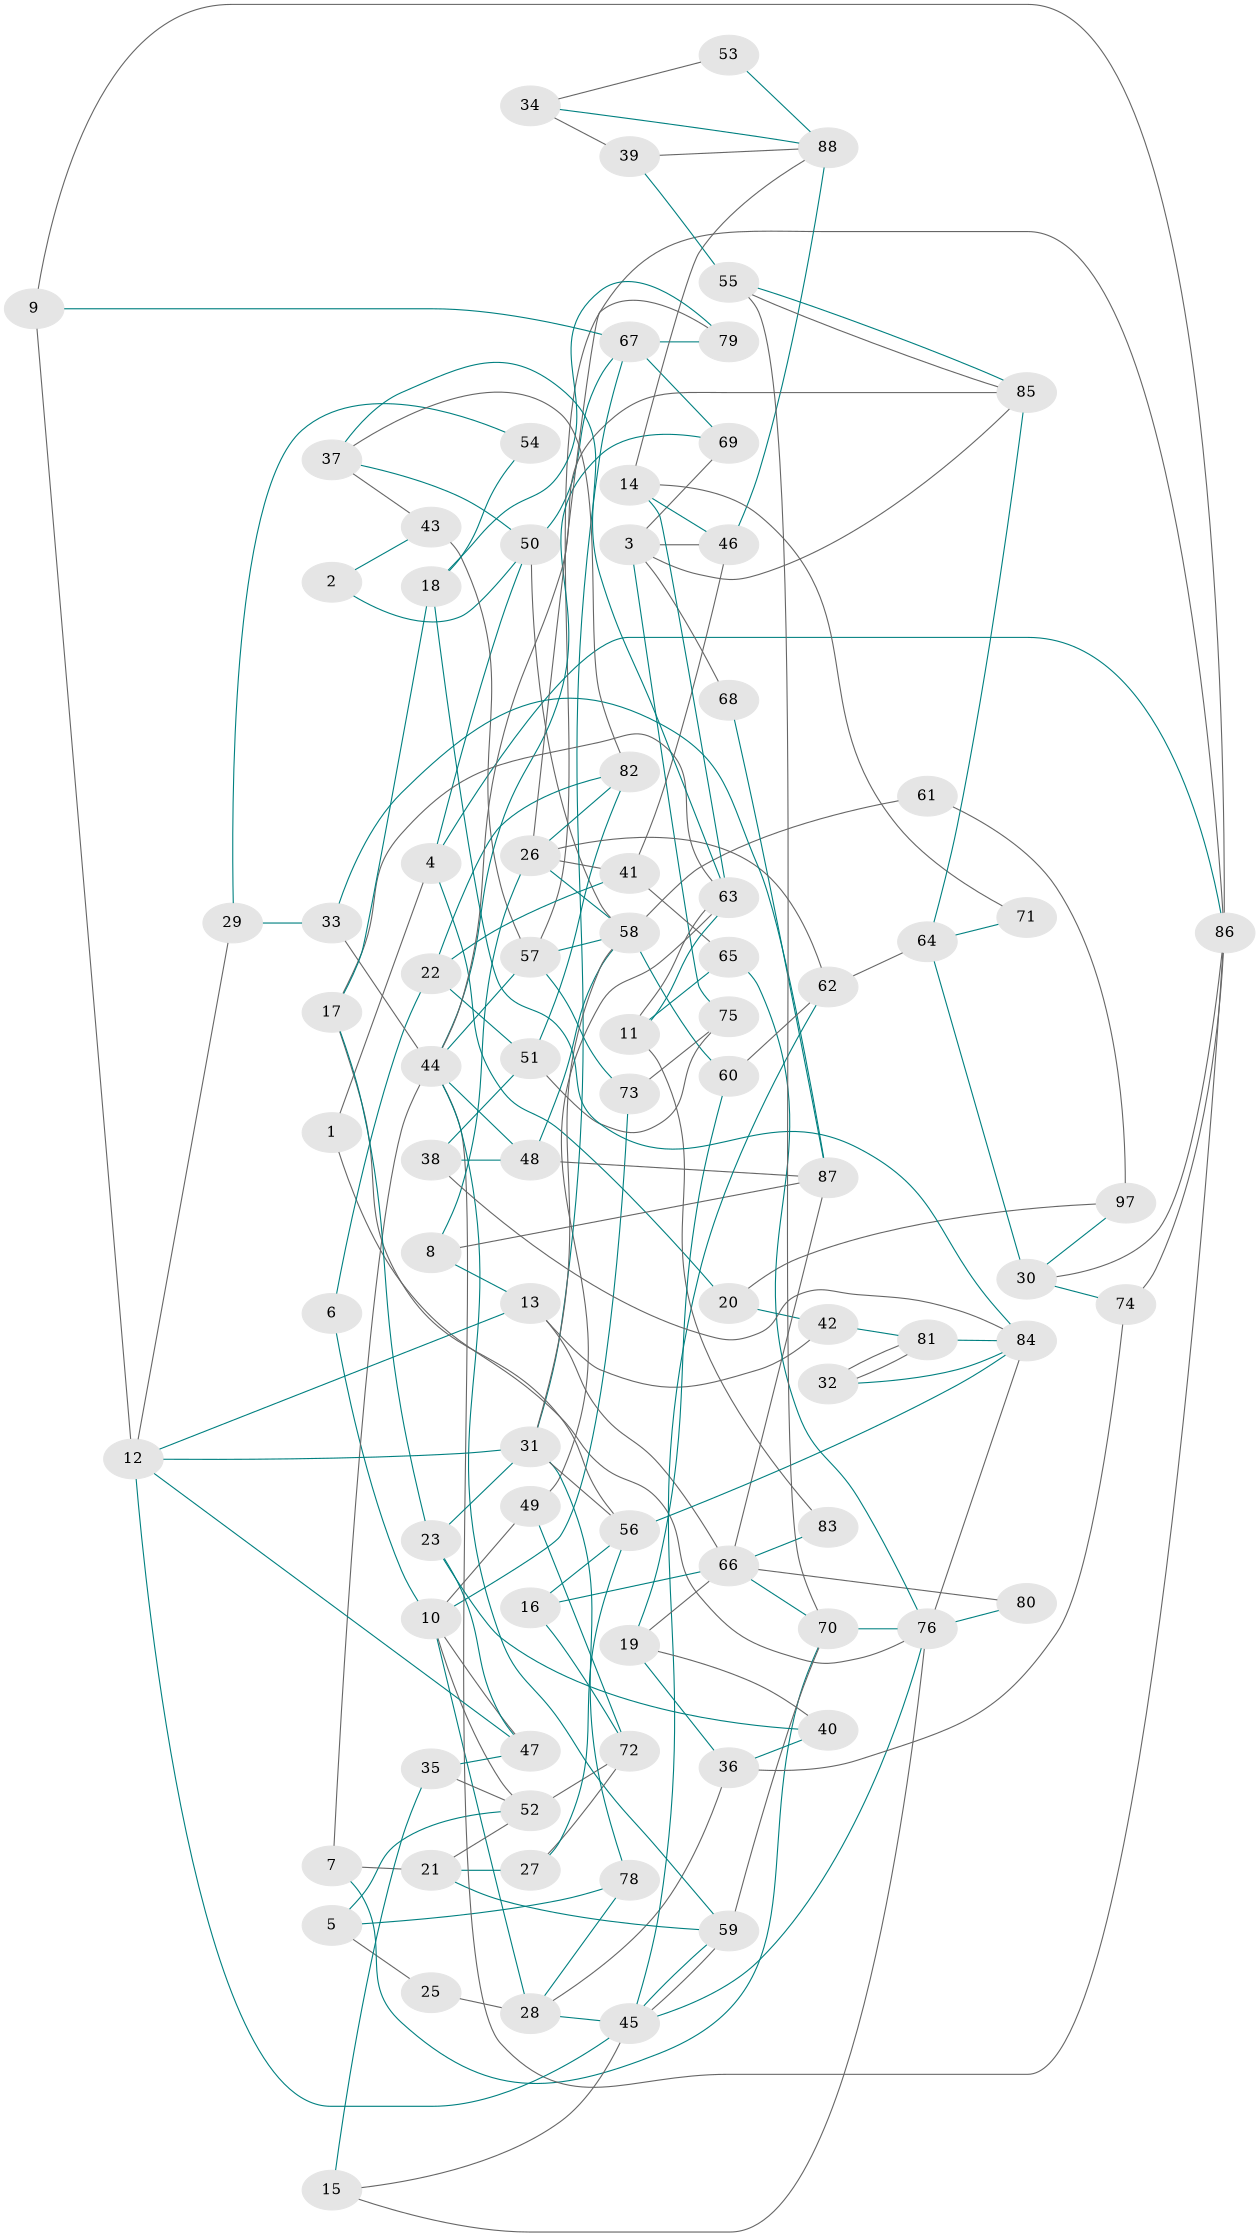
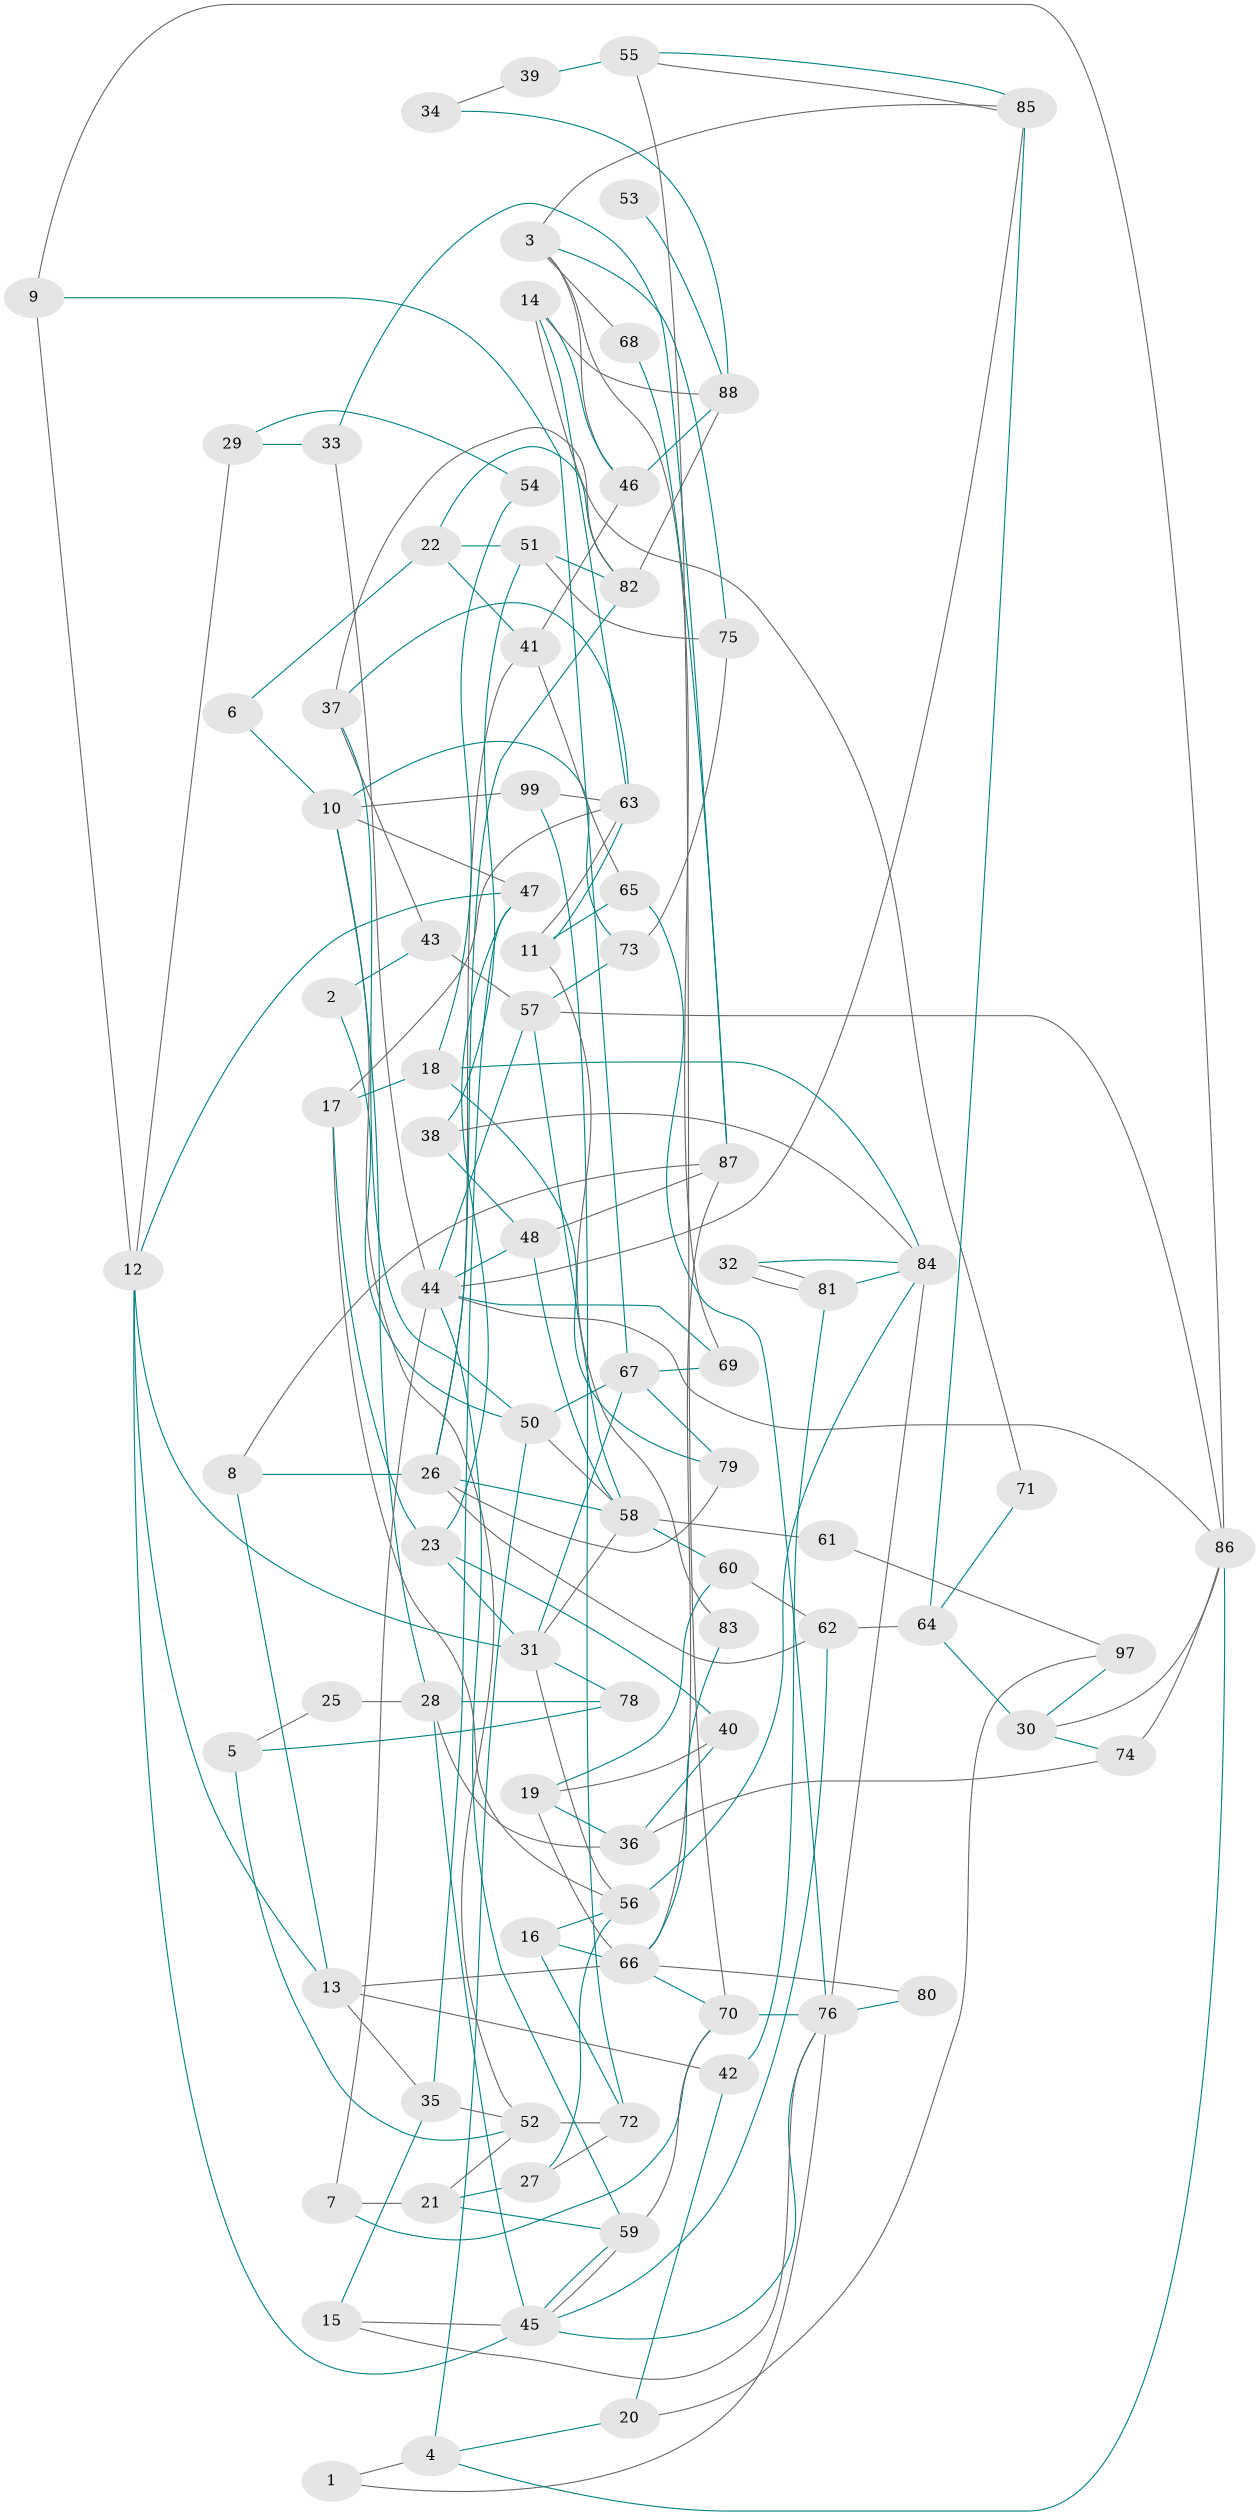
(630, 81) -> none
(729, 152) -> (689, 471)
(530, 1506) -> (530, 791)
none -> (382, 2045)
